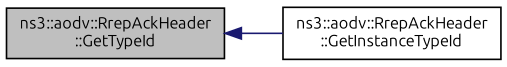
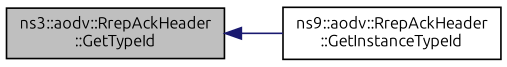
(392, 33) -> (392, 33)
